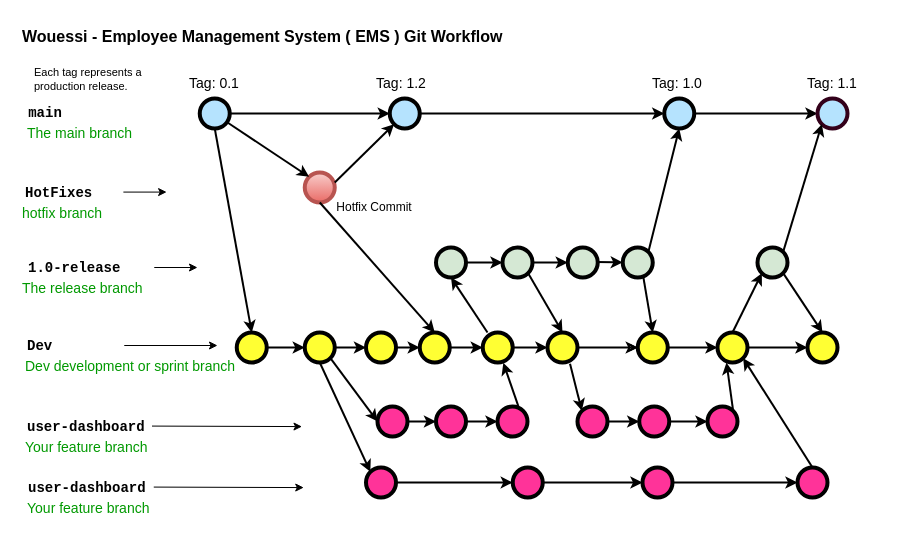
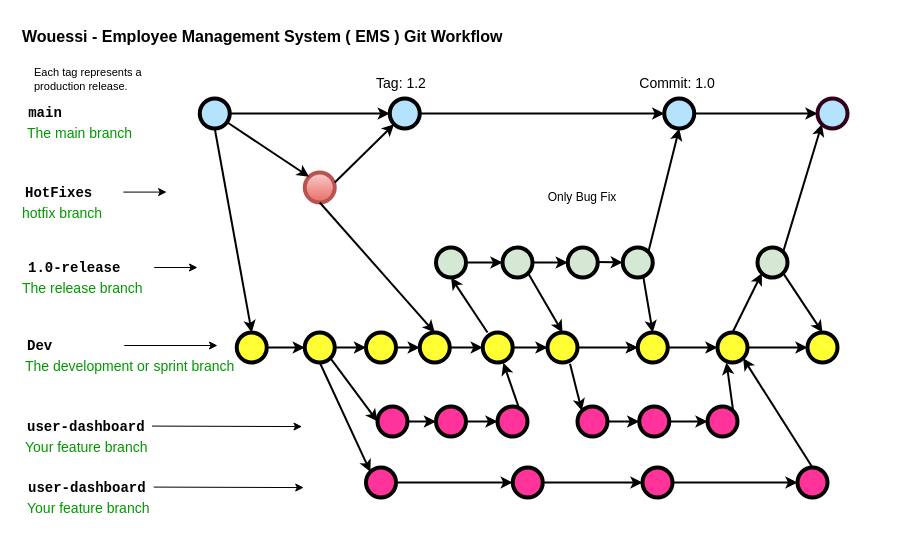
(215, 83) -> none
(678, 83) -> (678, 83)
(833, 83) -> none
none -> (583, 198)
(375, 208) -> none
(140, 366) -> (140, 366)
